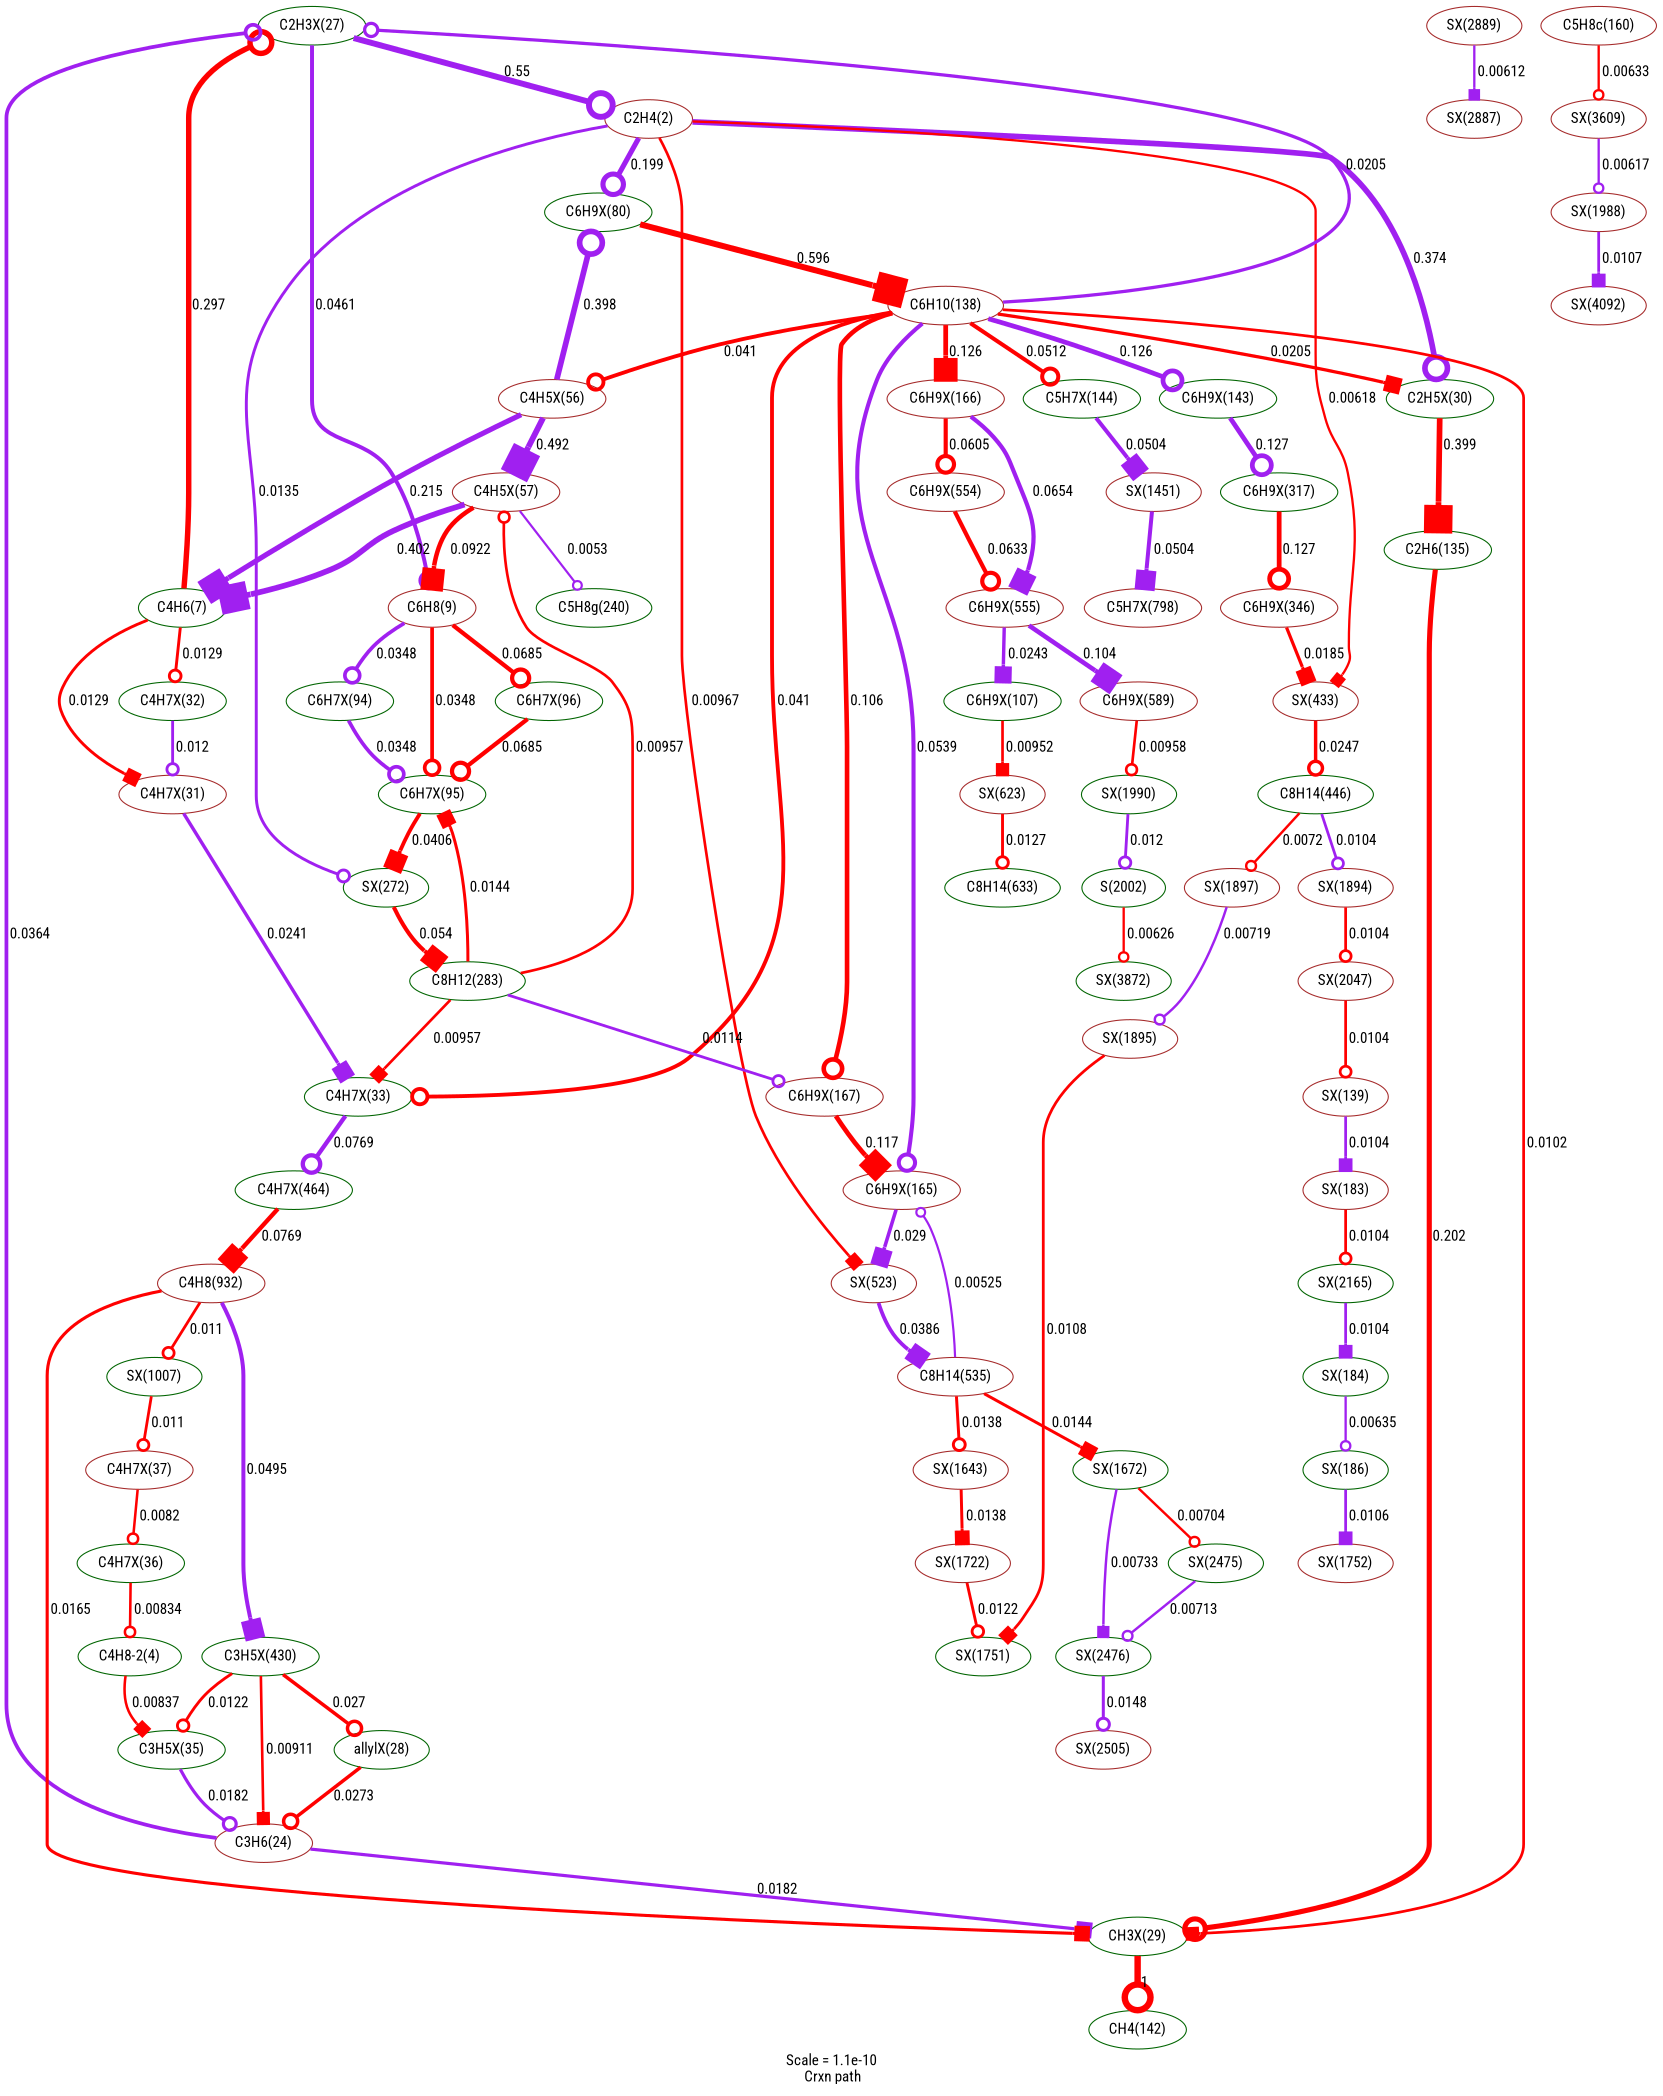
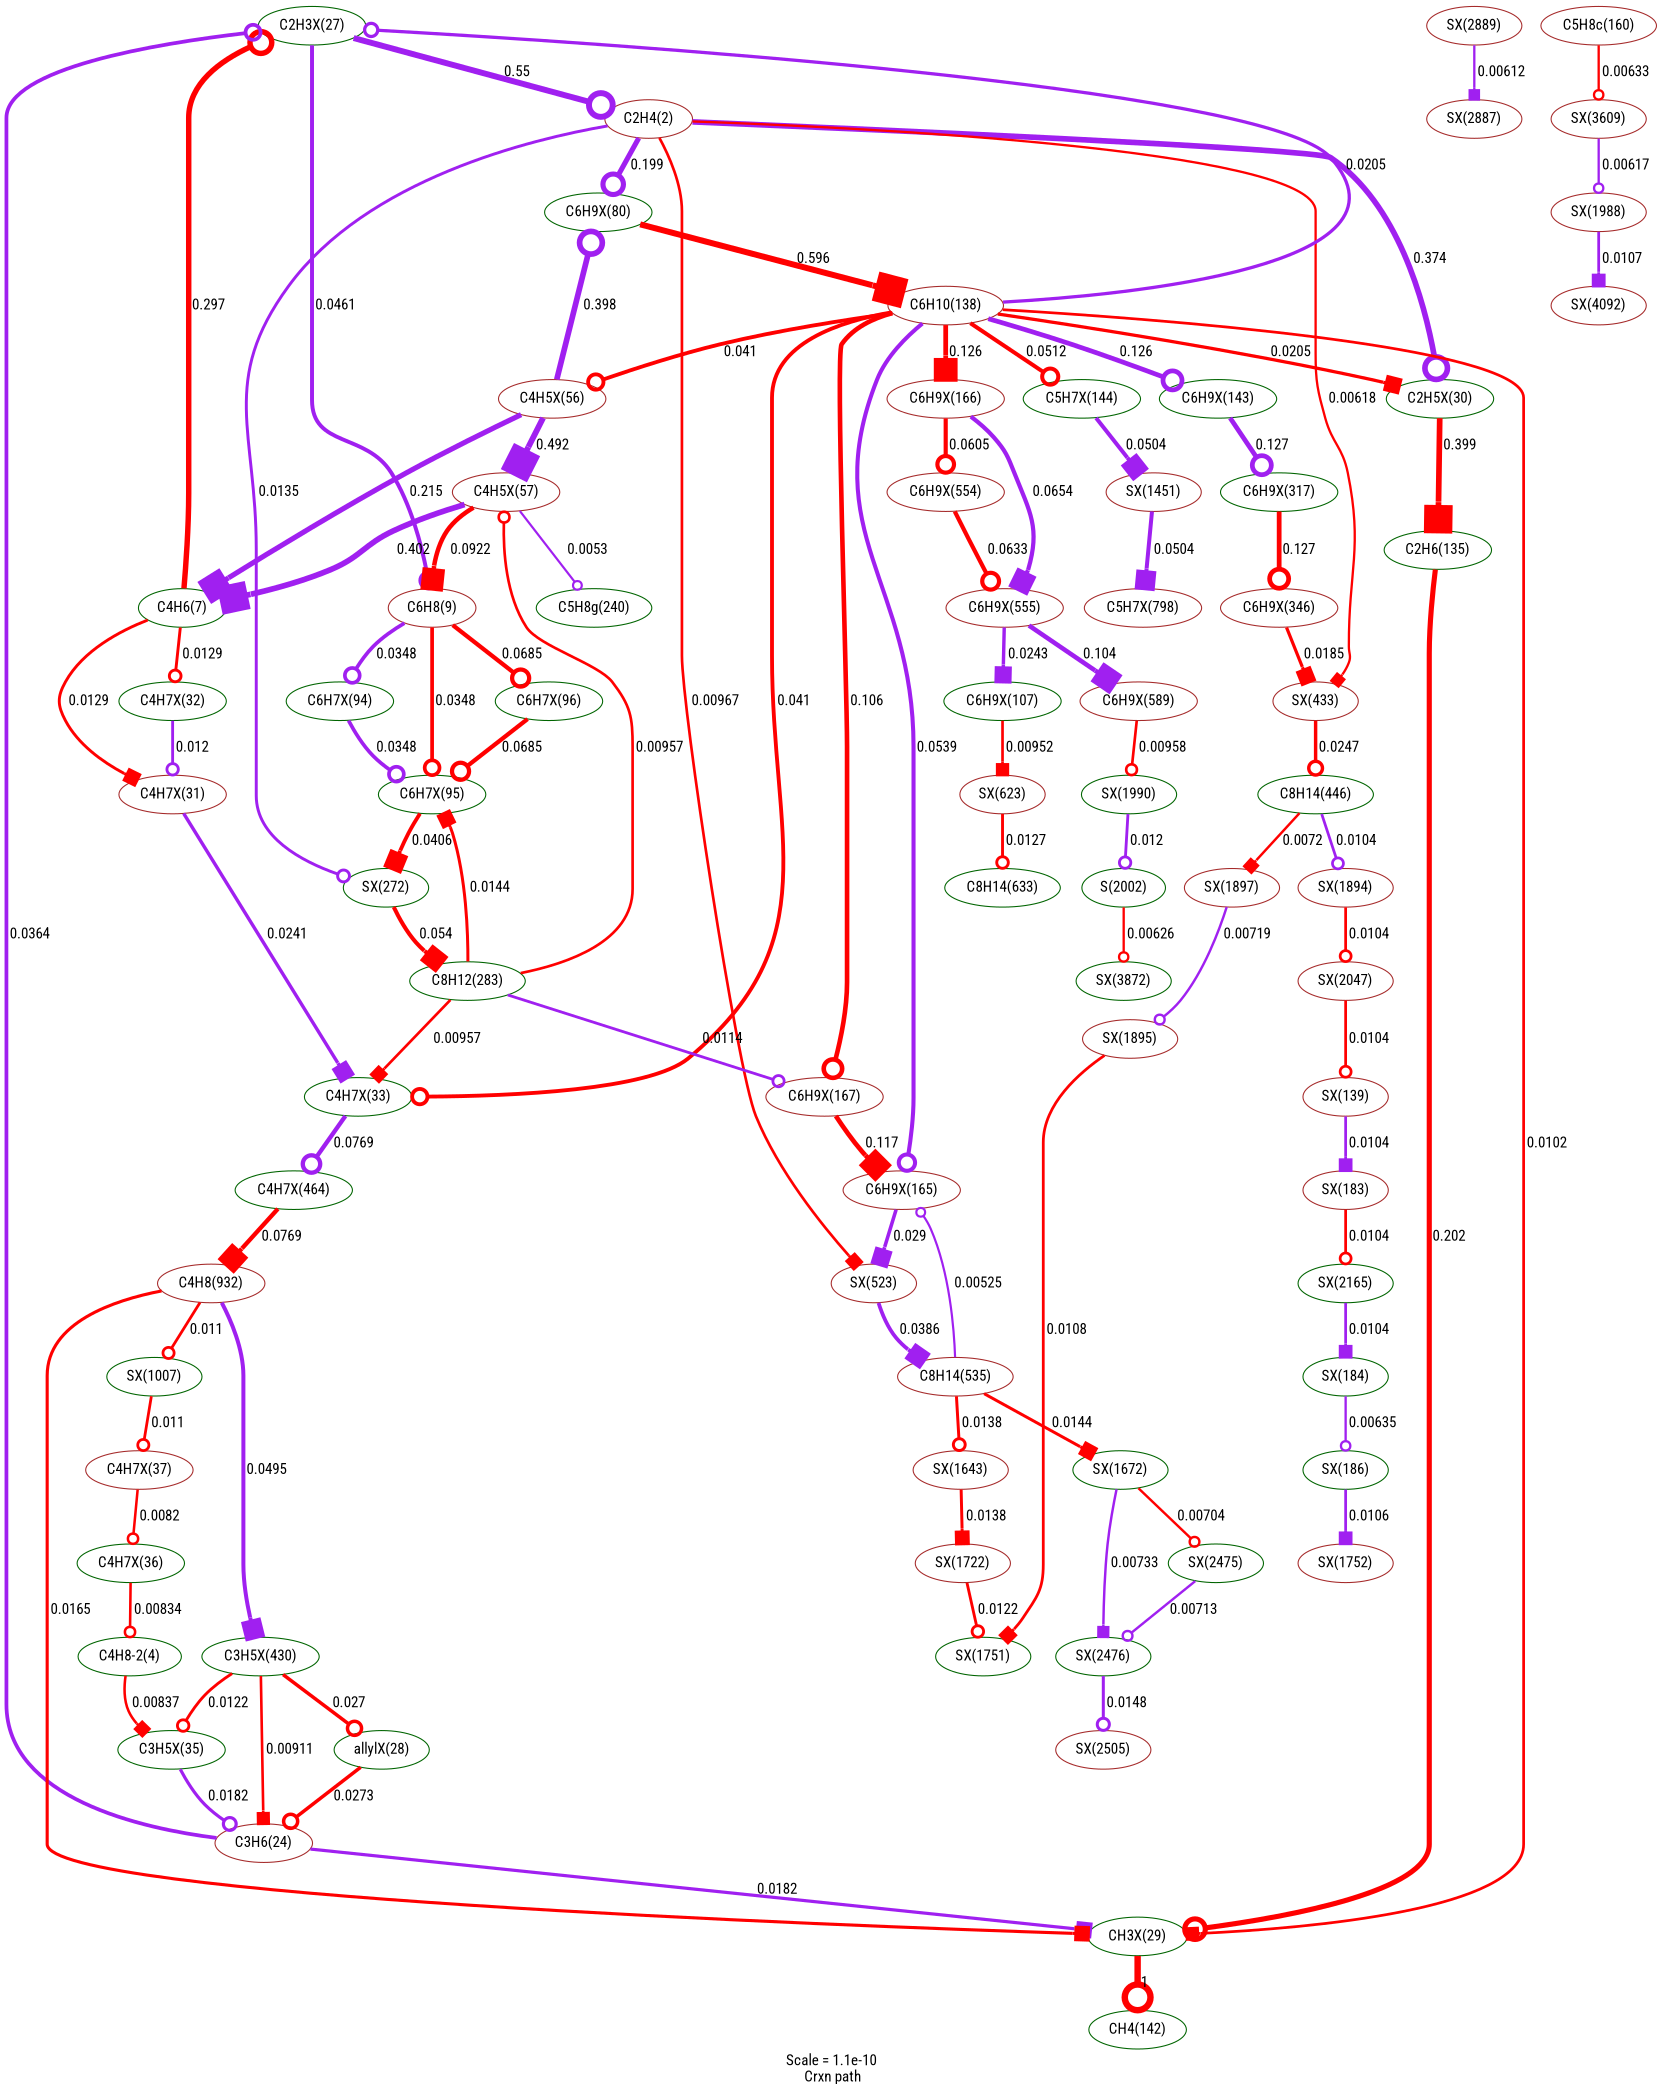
(1277, 838) -> (1278, 837)
